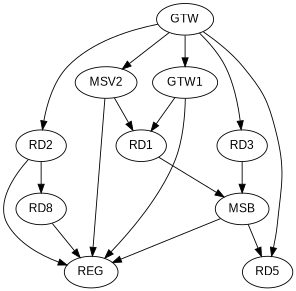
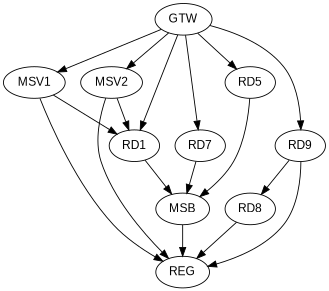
none -> (161, 78)
(185, 83) -> (34, 83)
(41, 146) -> (300, 146)
(242, 146) -> (200, 146)
(253, 236) -> (239, 150)
